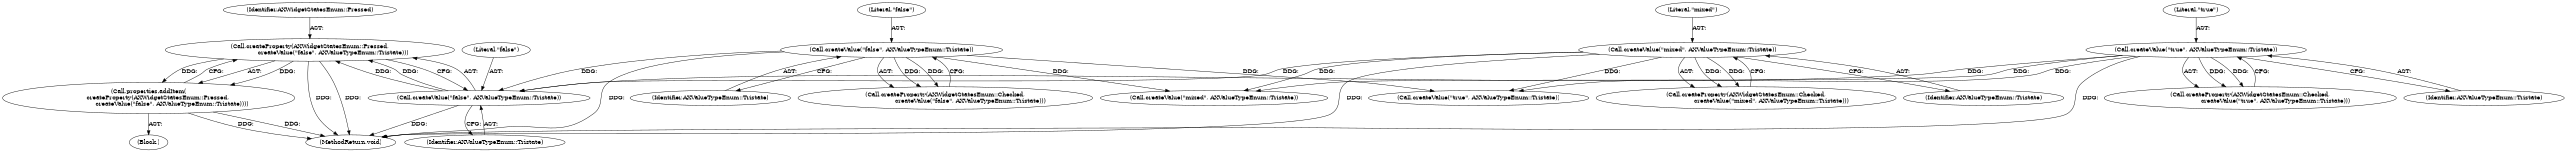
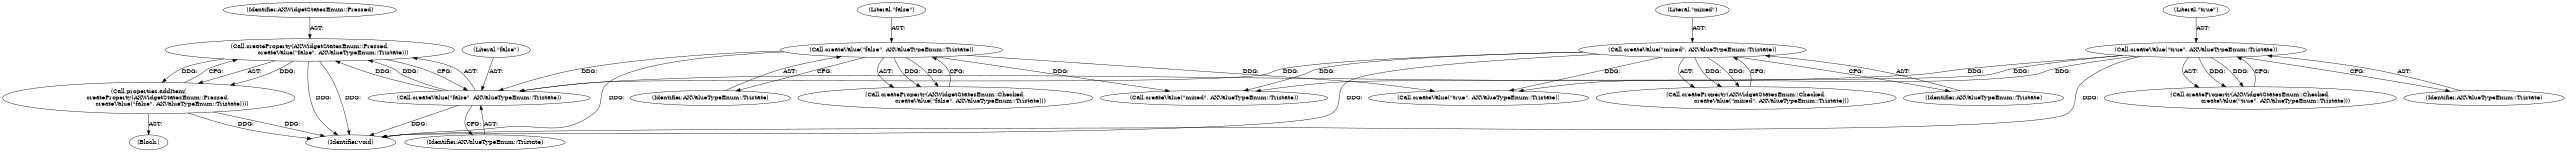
(351, 142) -> (351, 142)
